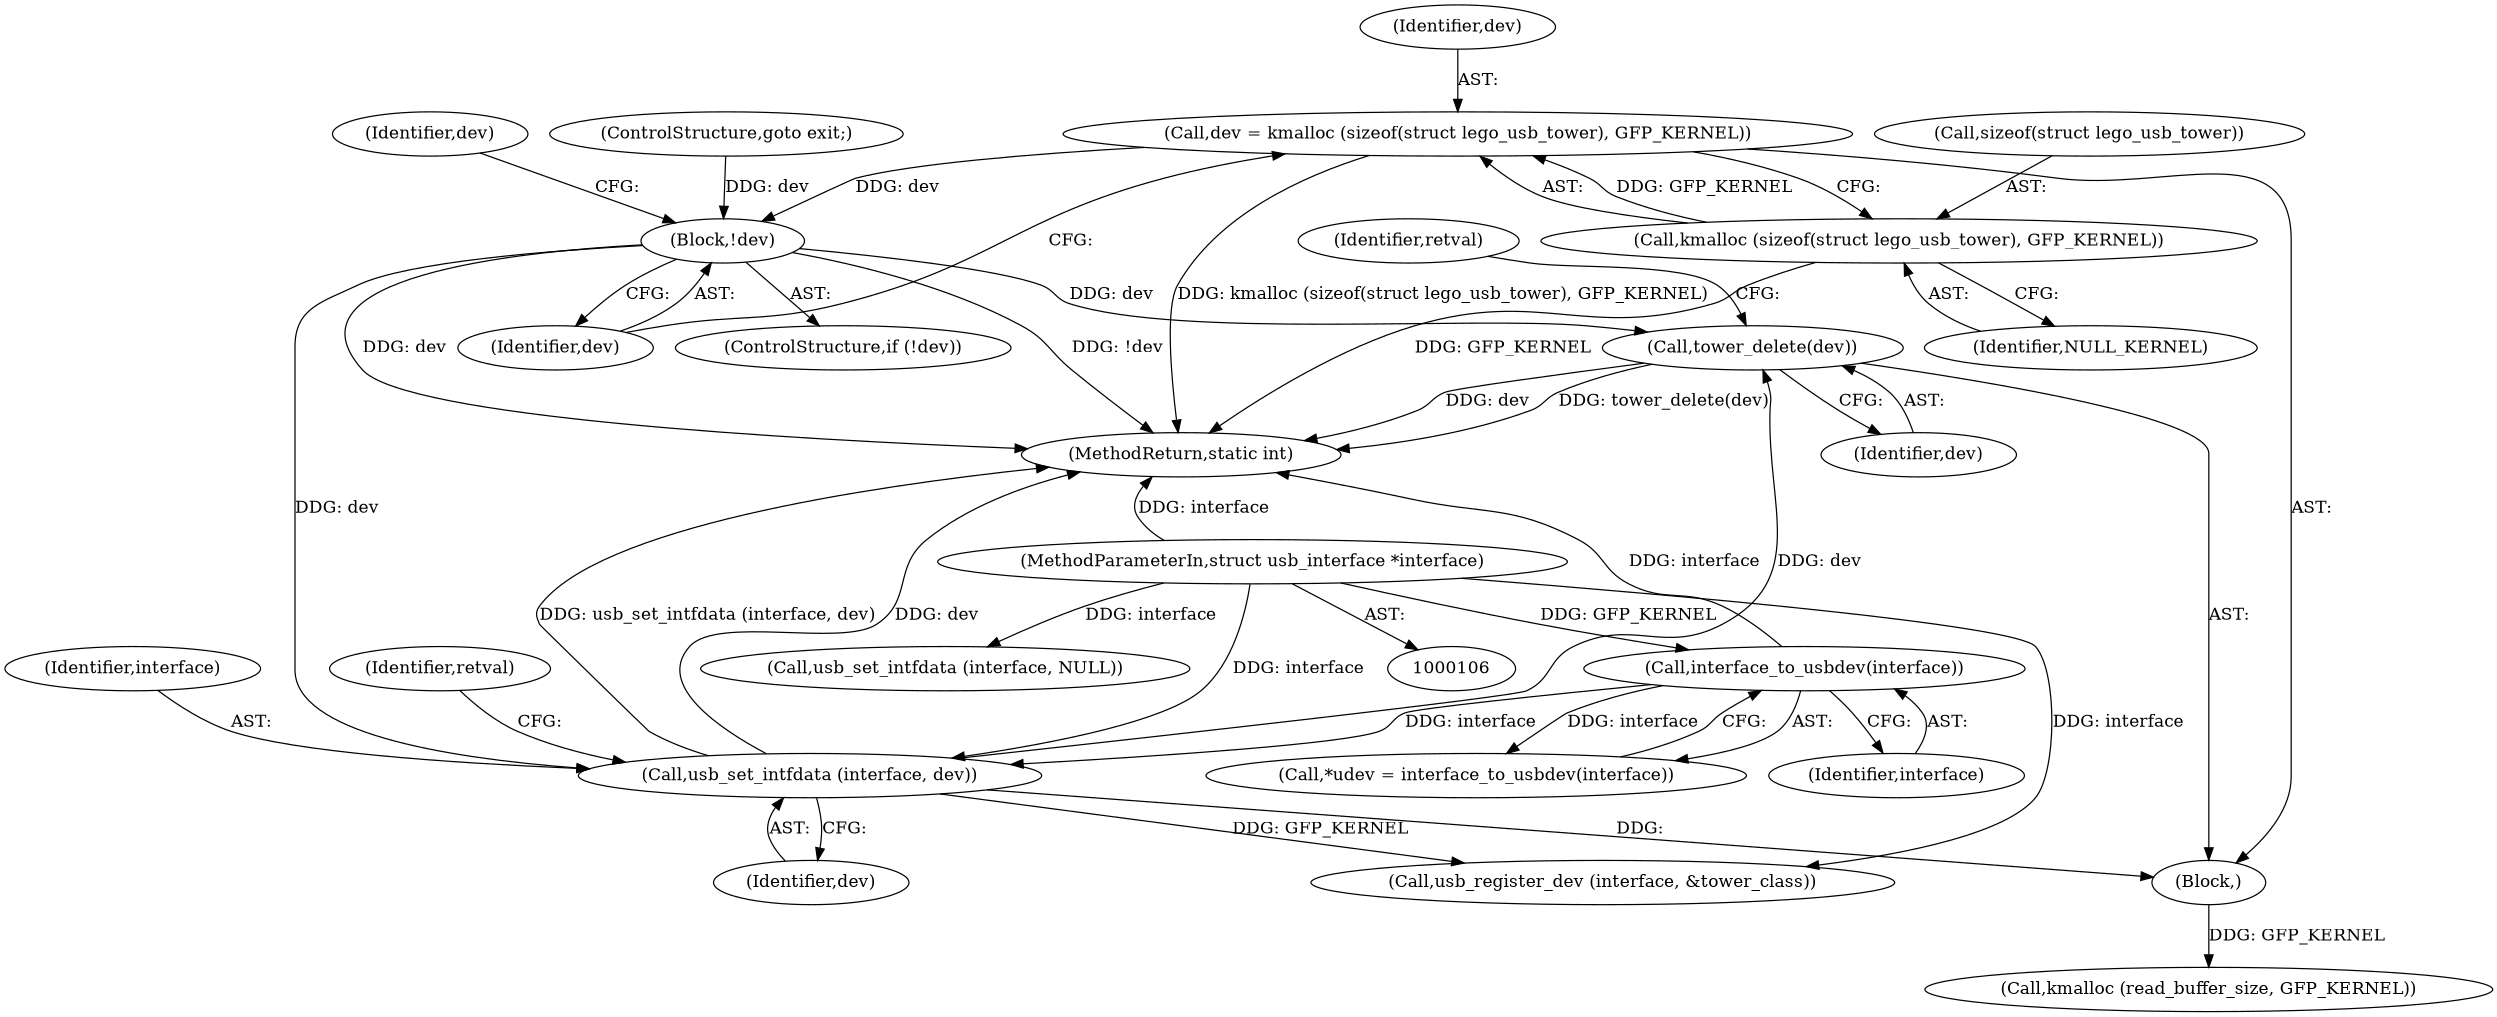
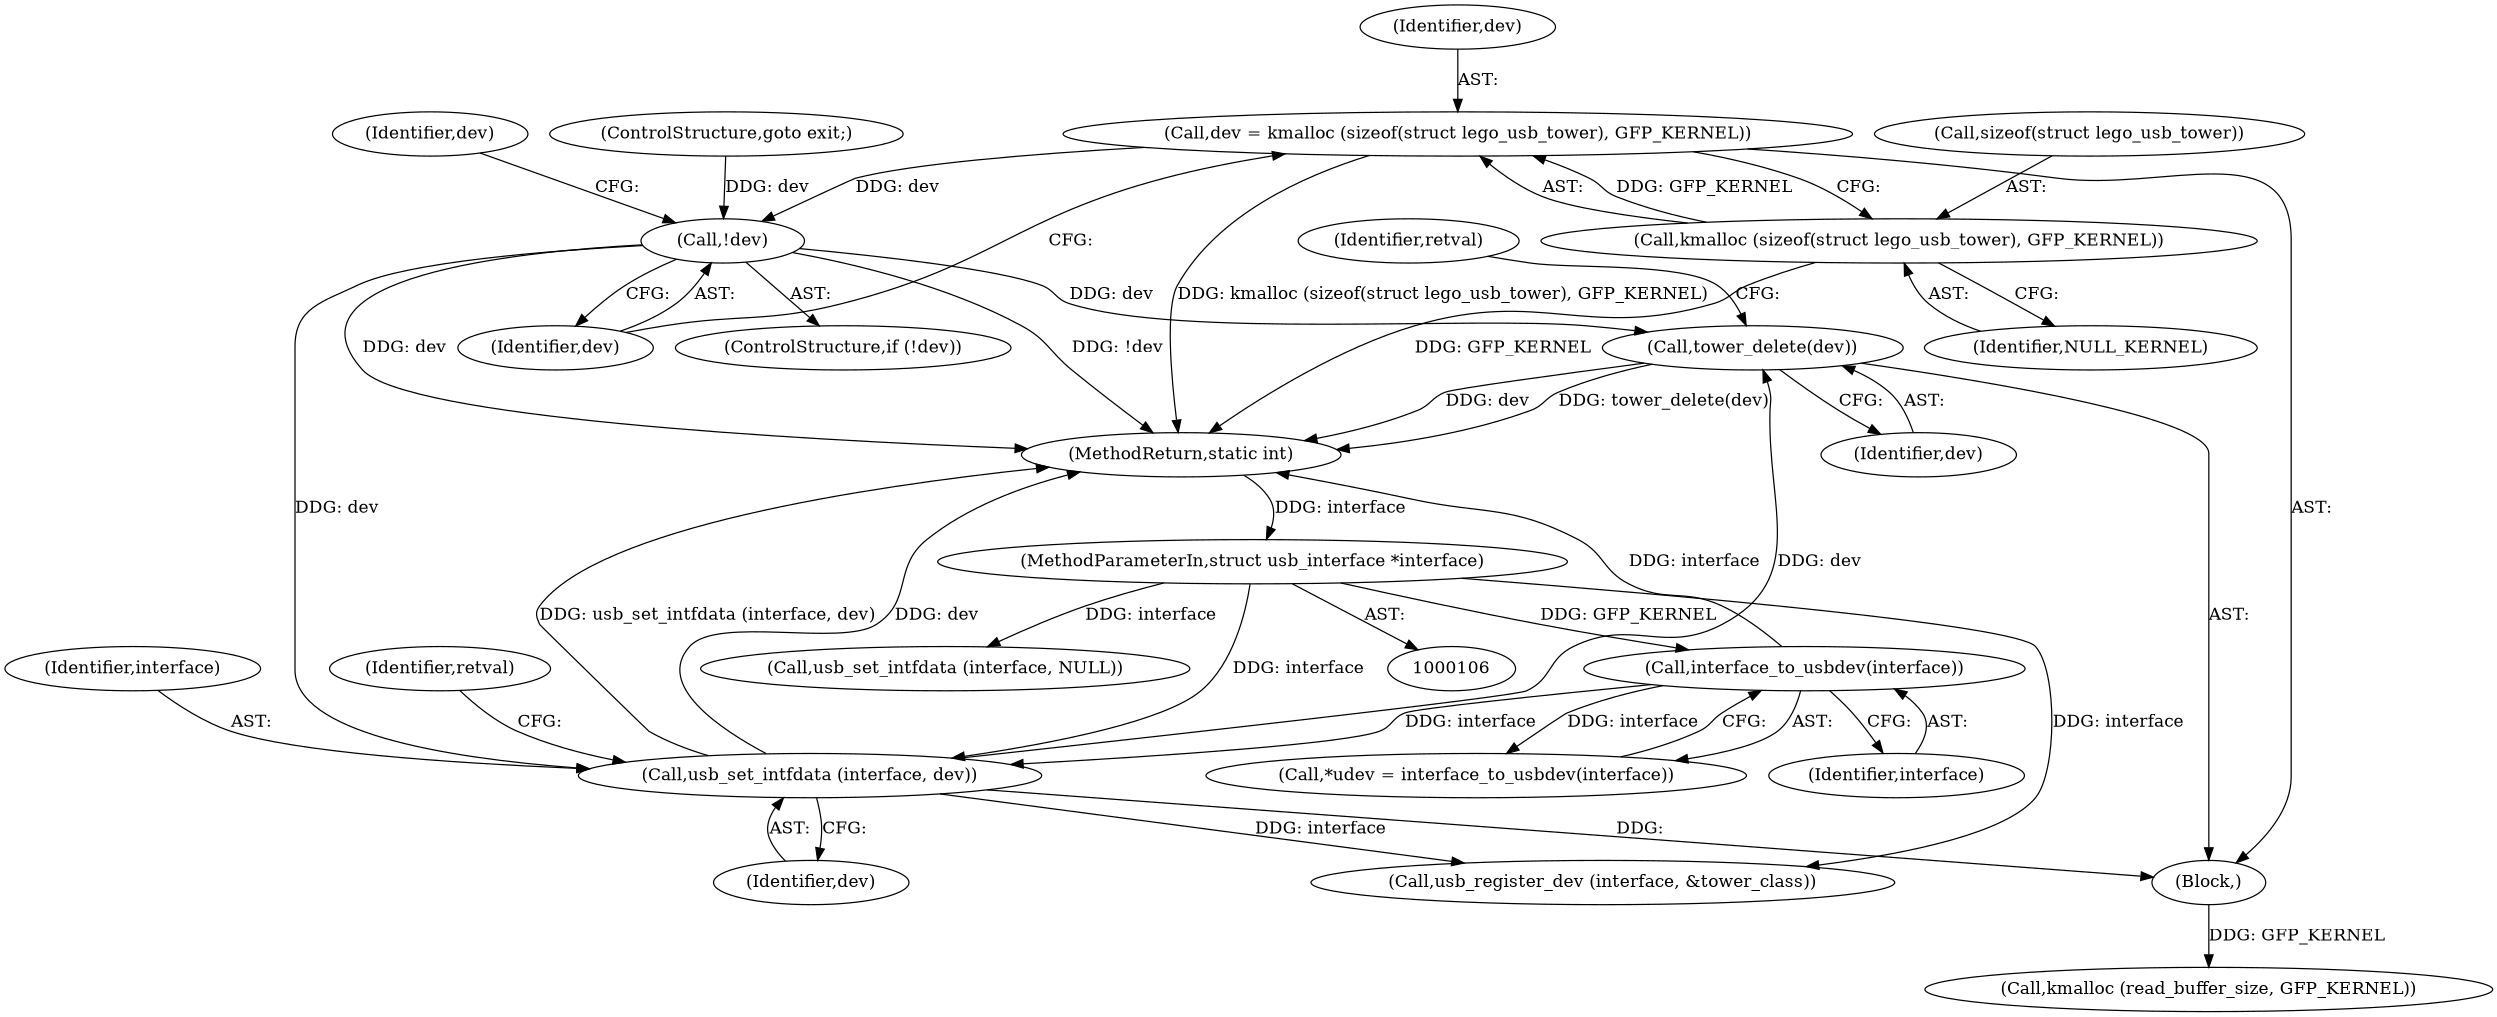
(723, 241) -> (723, 241)
(1138, 518) -> (1268, 497)
(1321, 829) -> (1321, 829)
